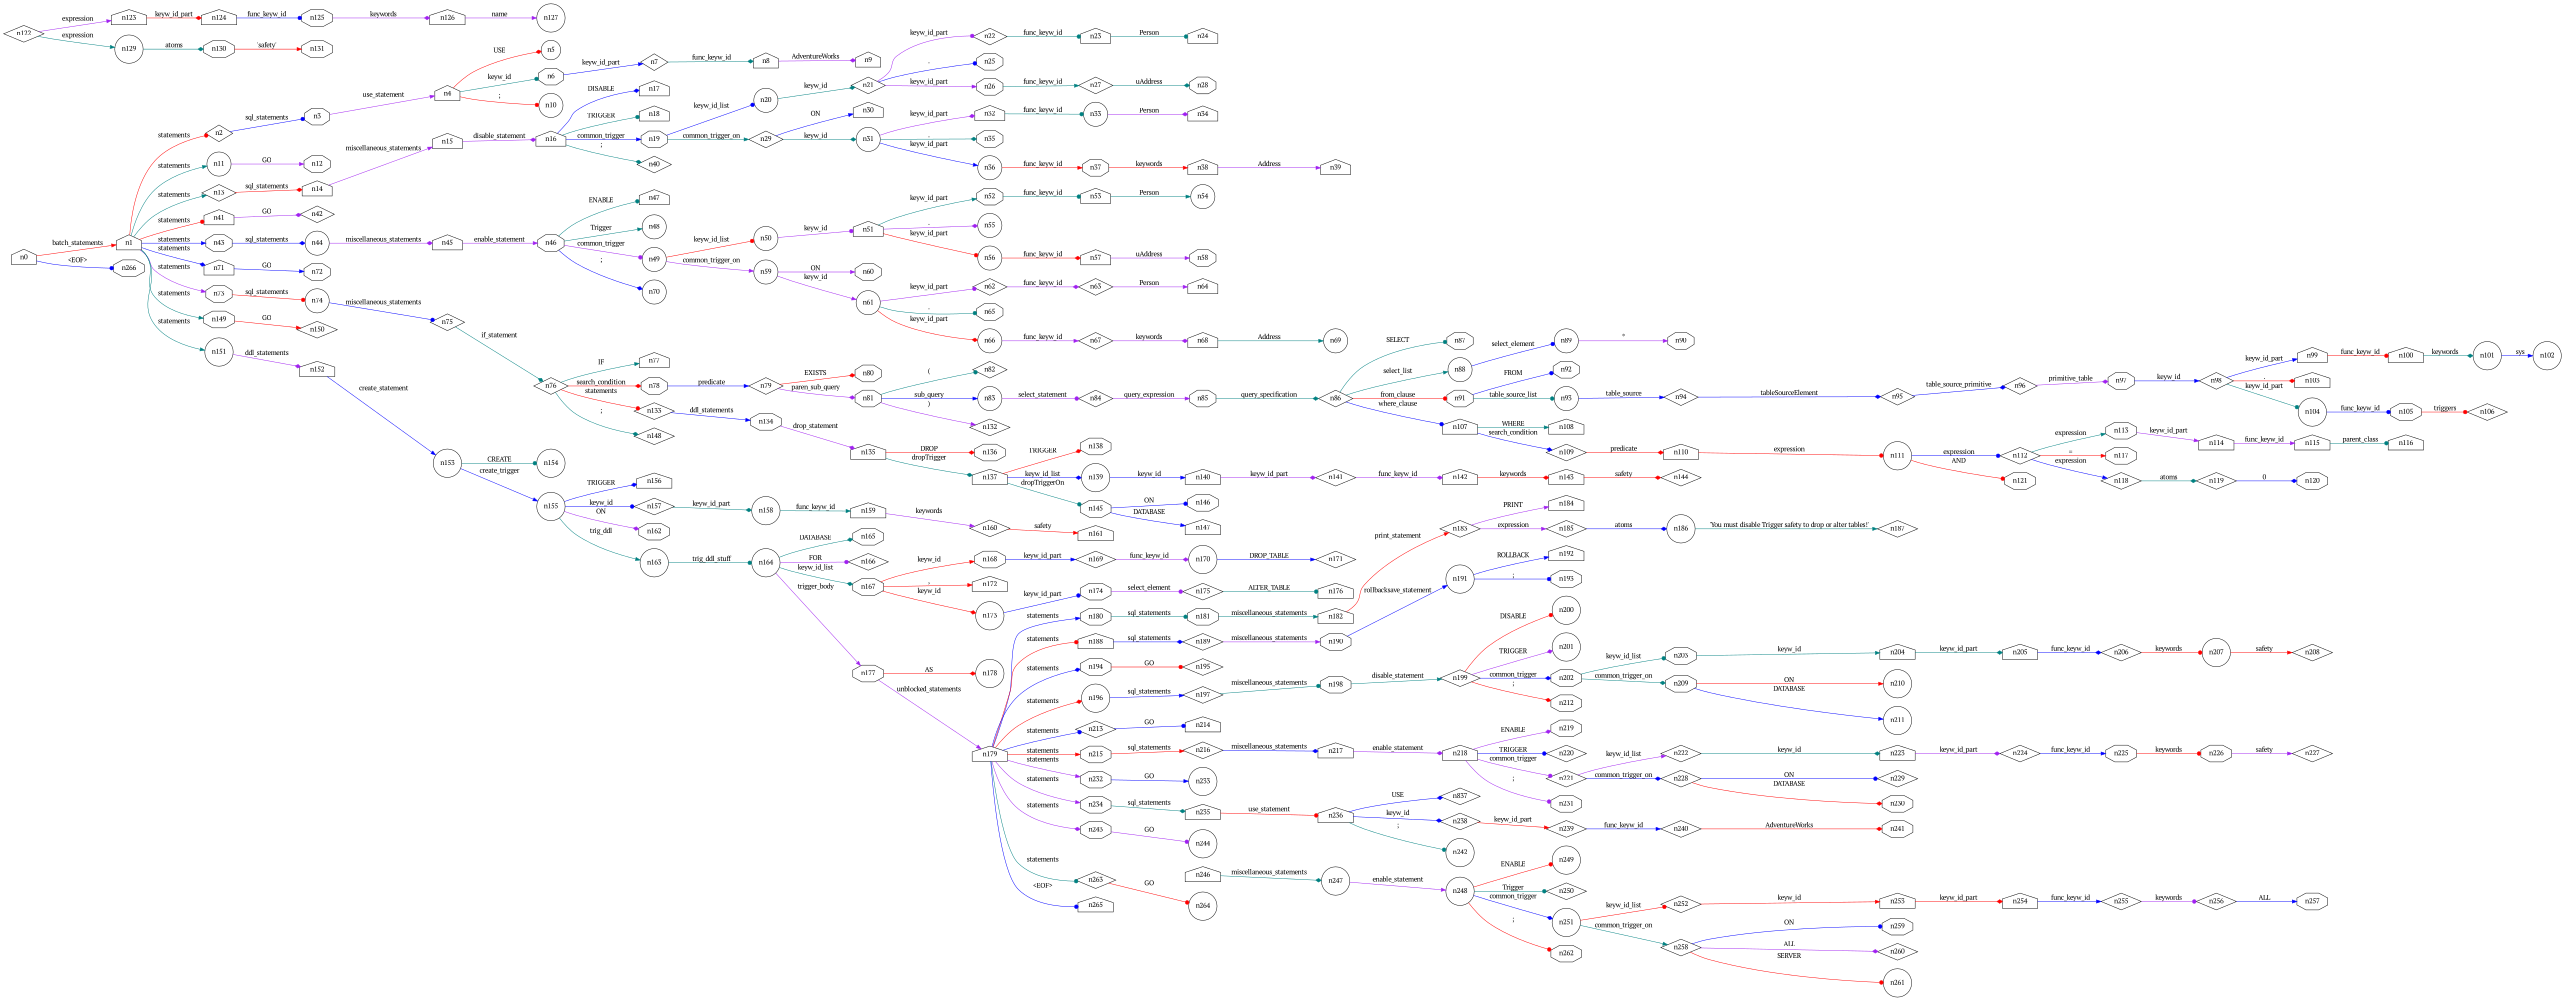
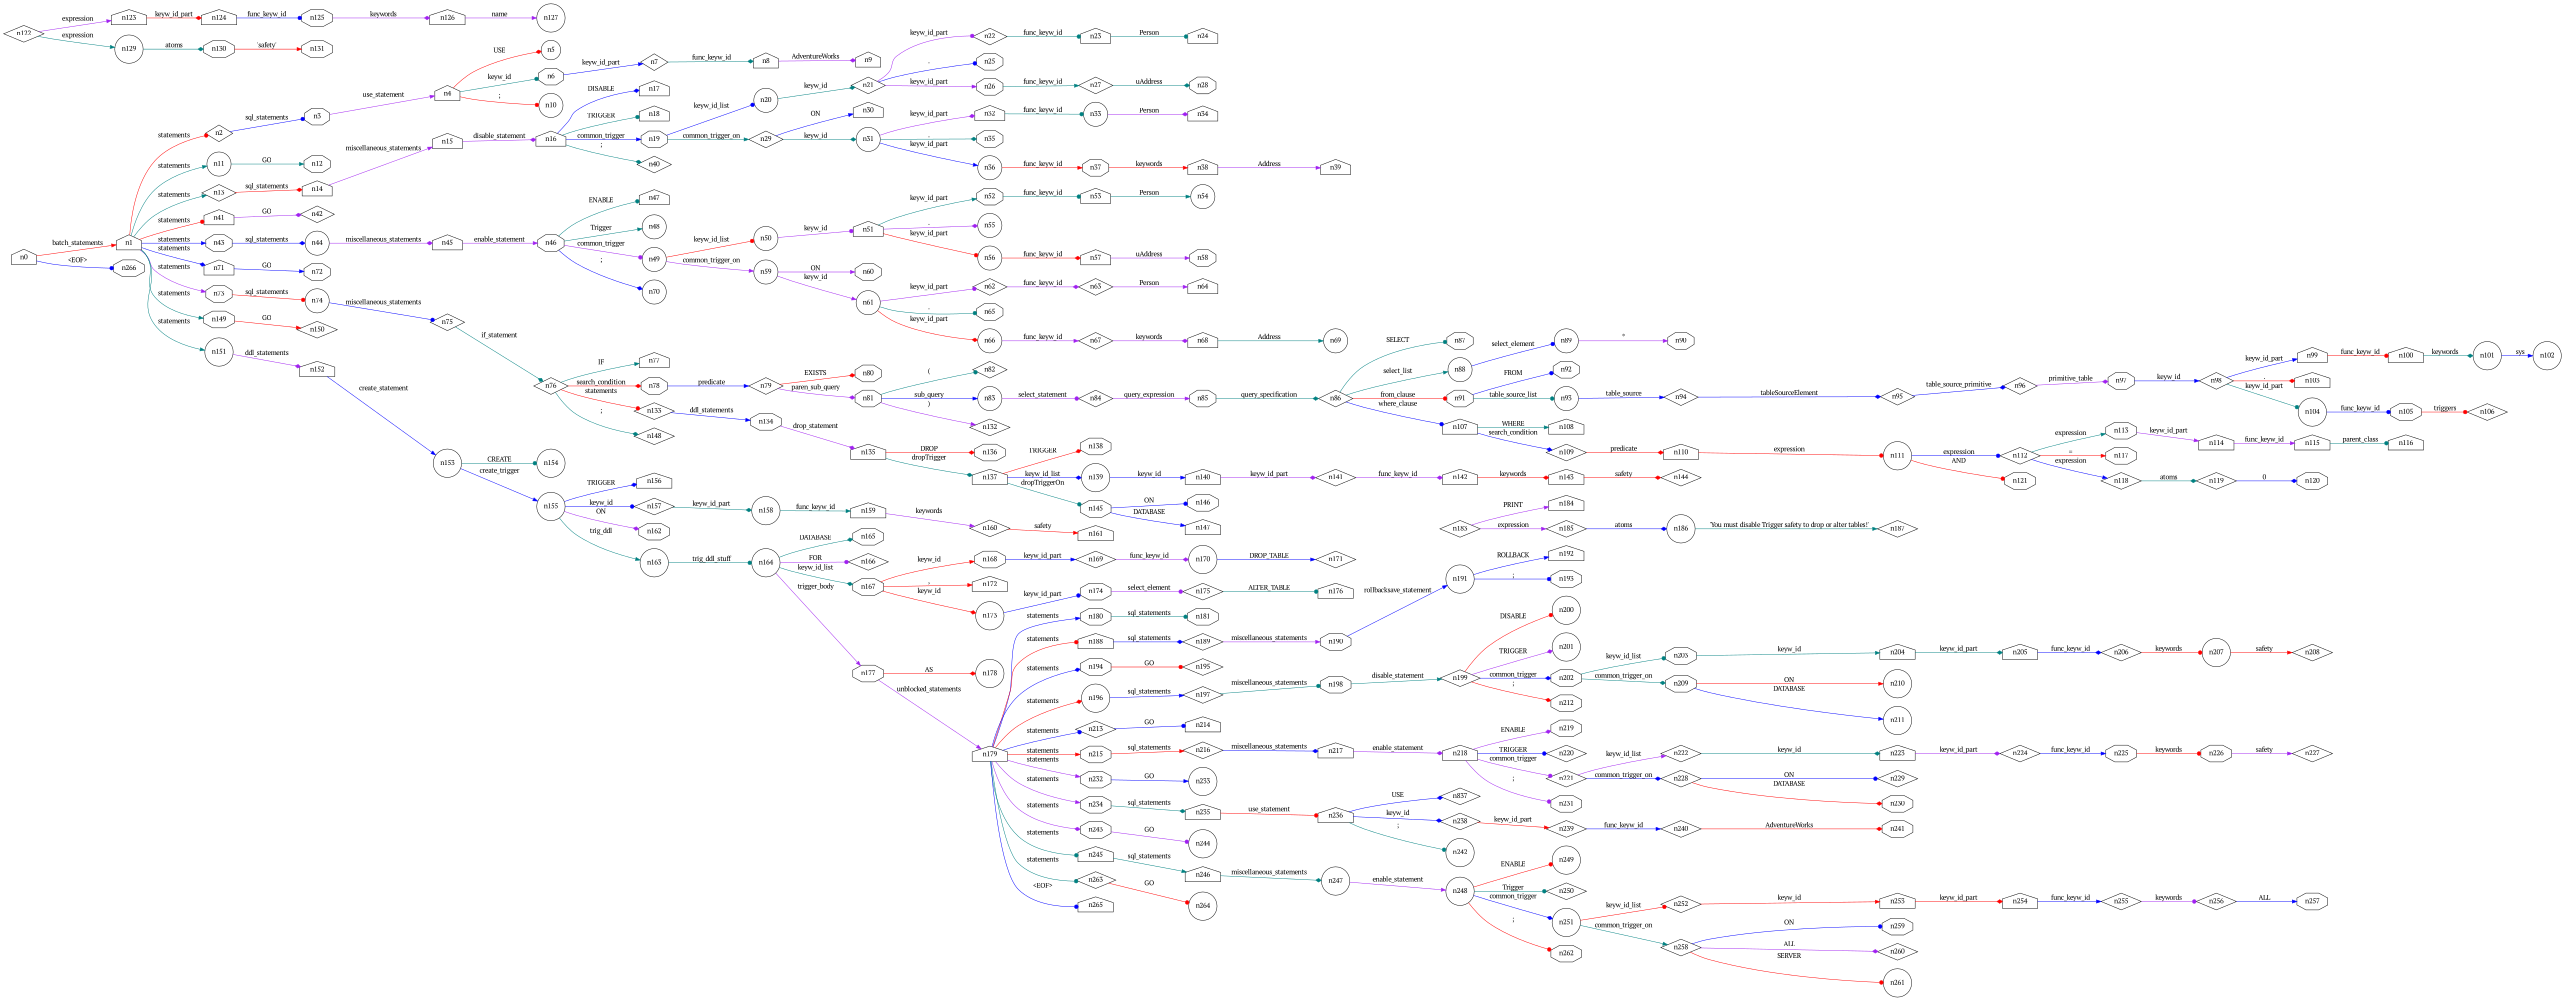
(265, 164) -> (265, 164)
(1336, 617) -> none
none -> (1096, 855)
